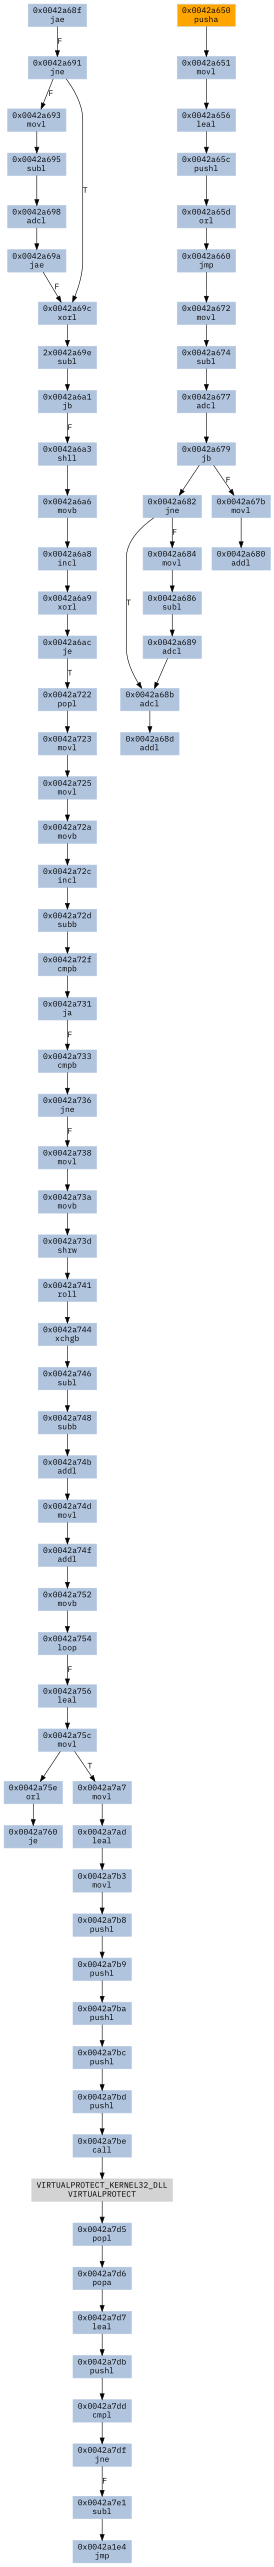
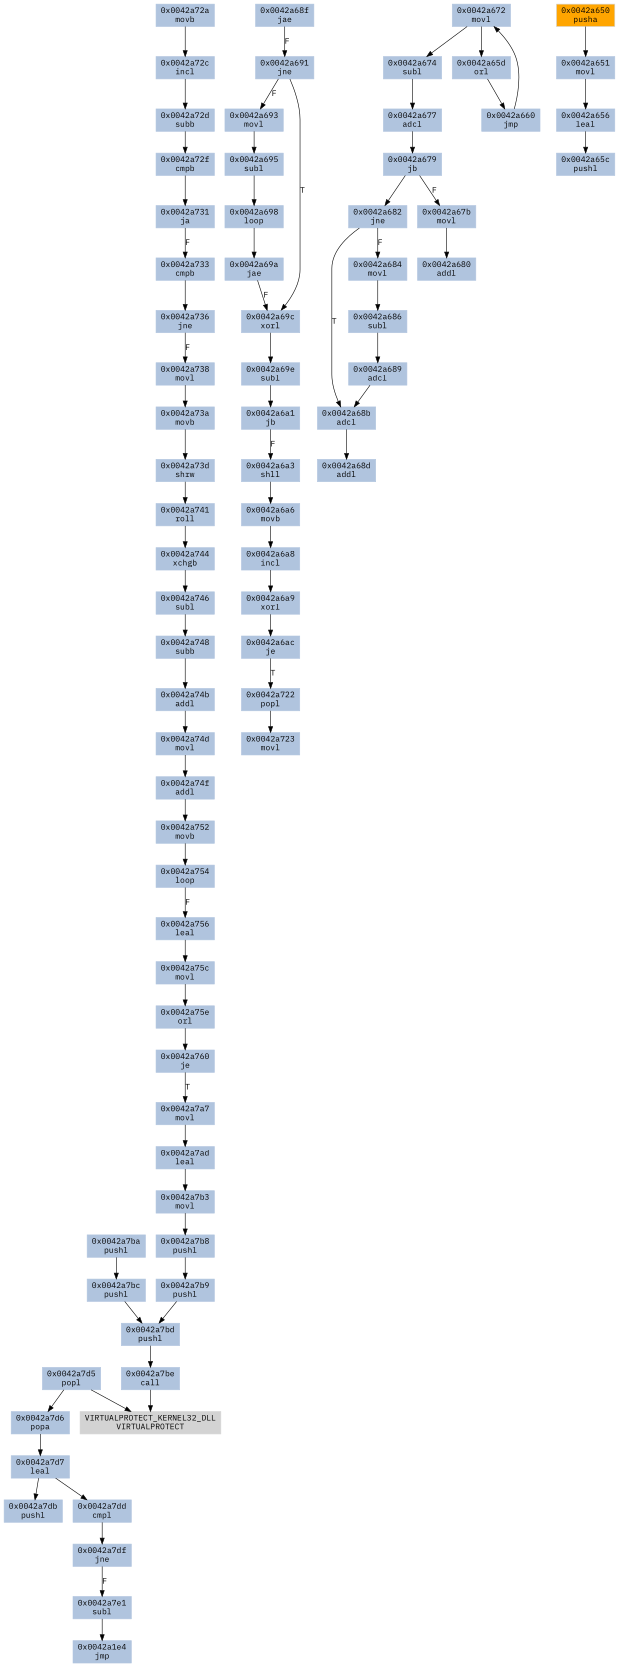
(206, 188) -> (481, 39)
(37, 217) -> (254, 217)
(67, 357) -> (271, 374)
(67, 788) -> none
(83, 1764) -> (185, 1084)
(102, 1988) -> (170, 1310)
(102, 2209) -> (108, 1399)
(102, 2386) -> (69, 1487)
